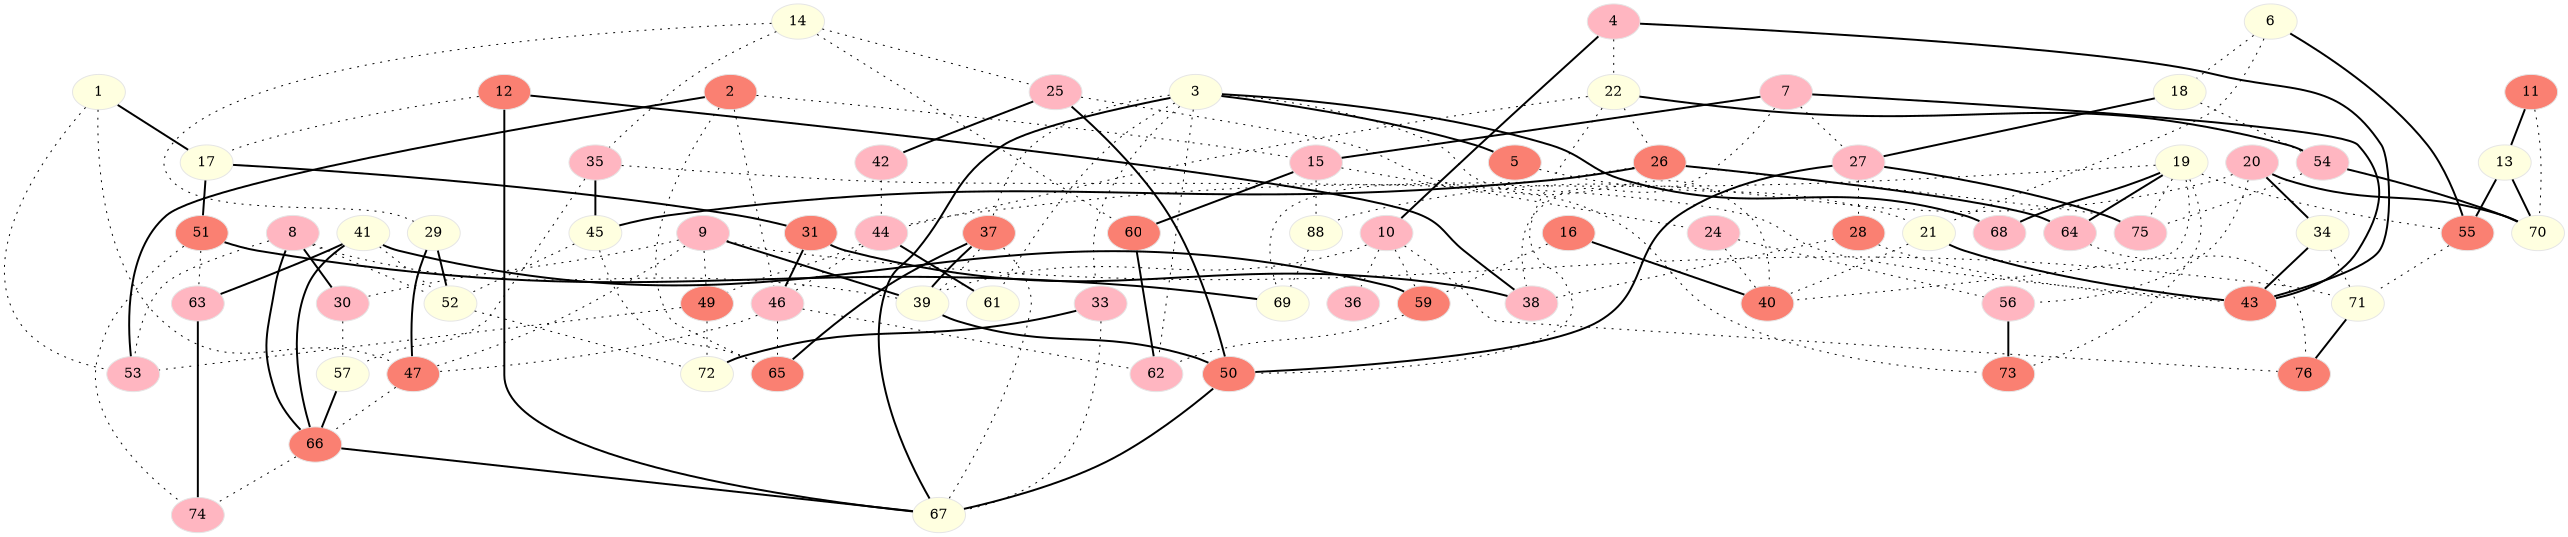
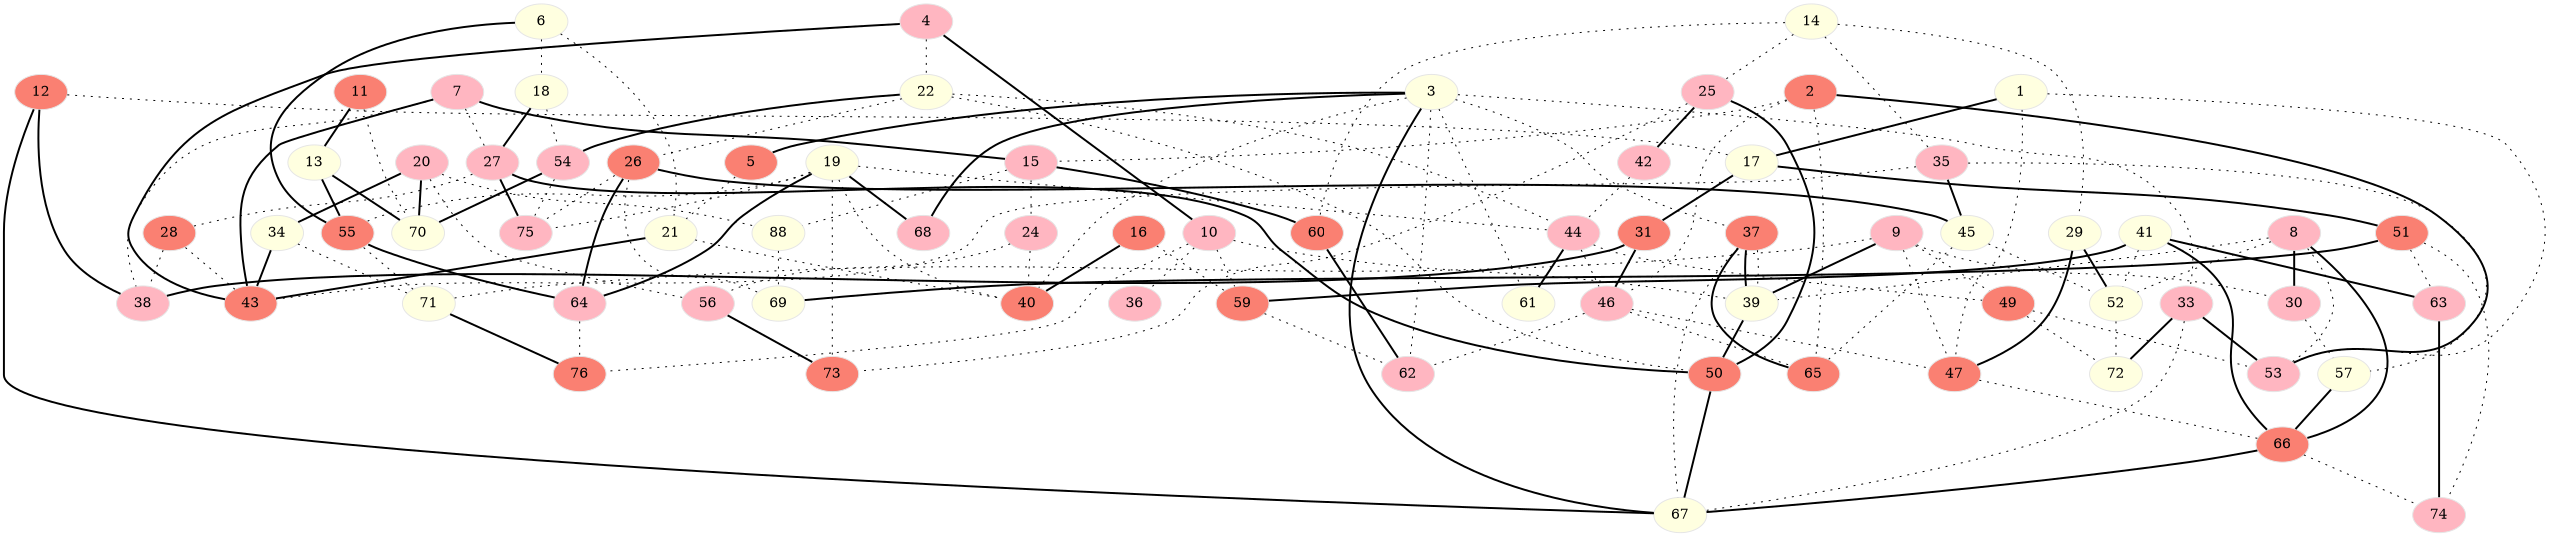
none -> (432, 267)
none -> (2226, 335)
